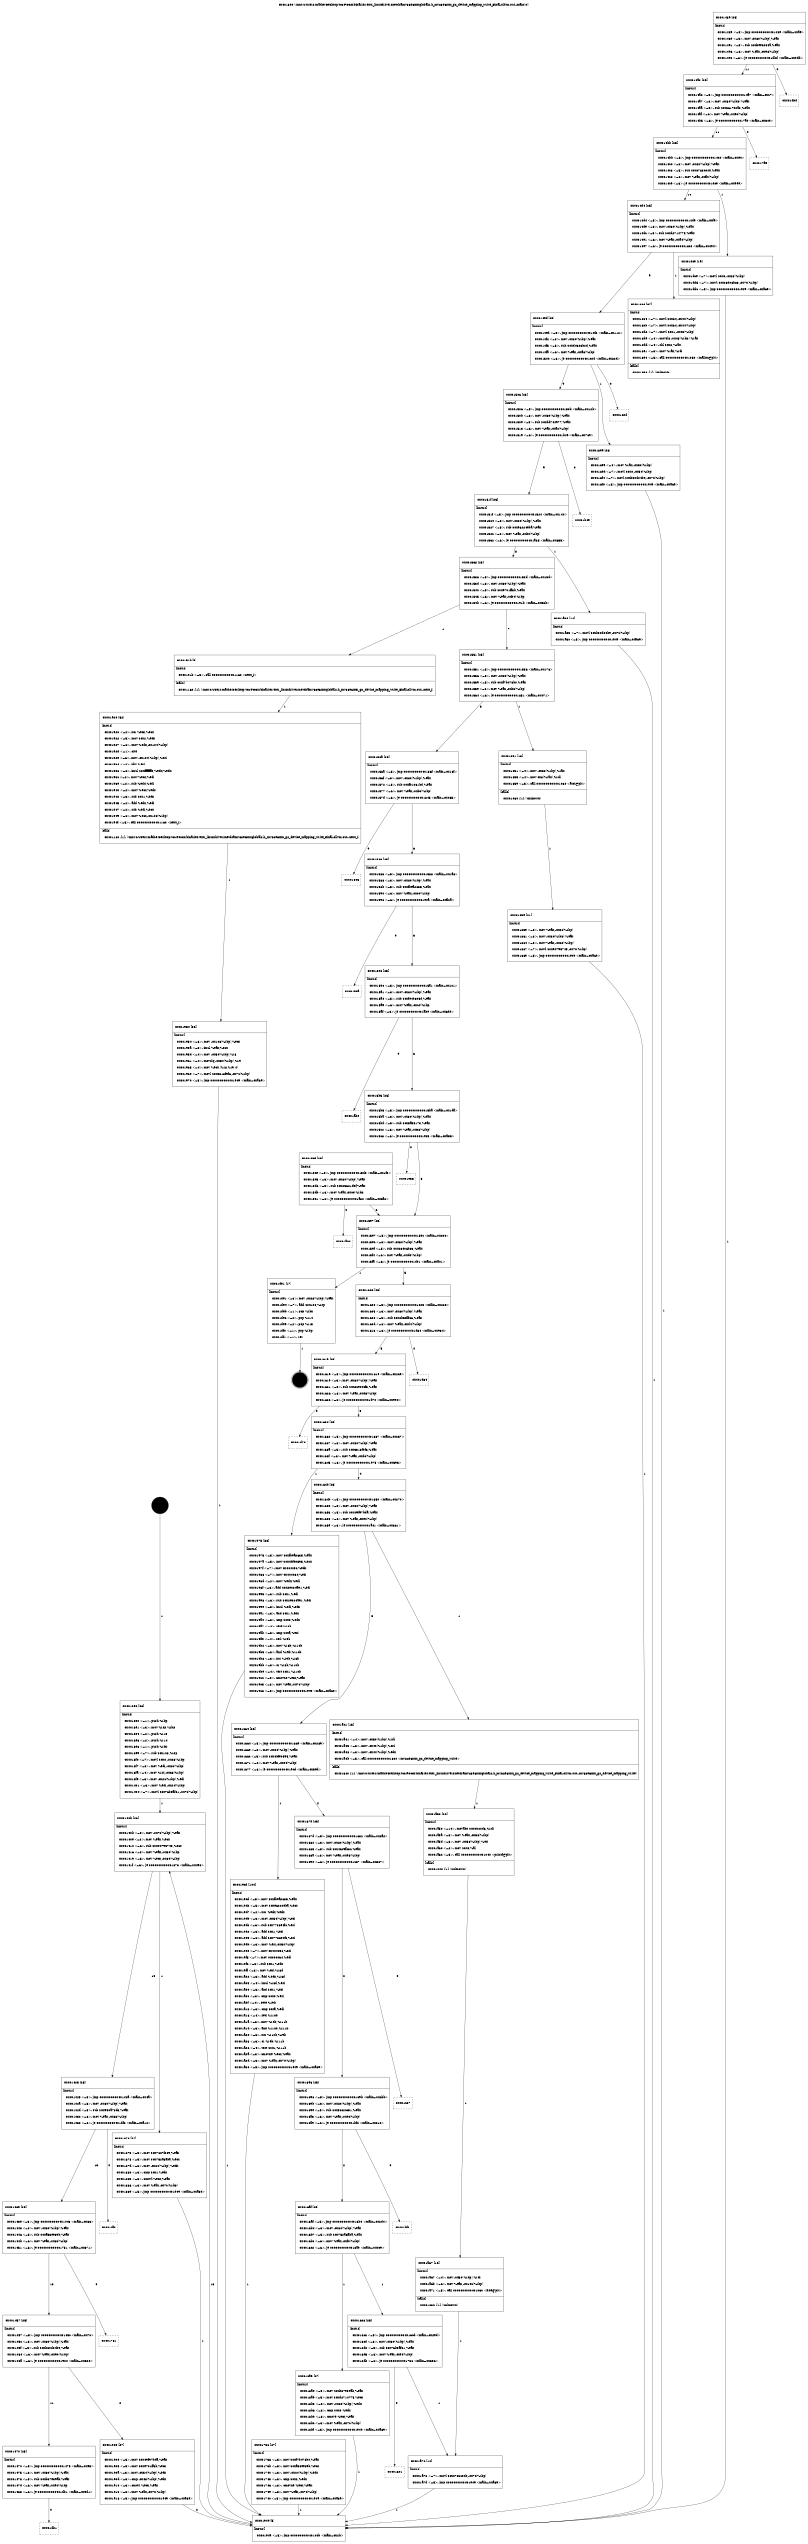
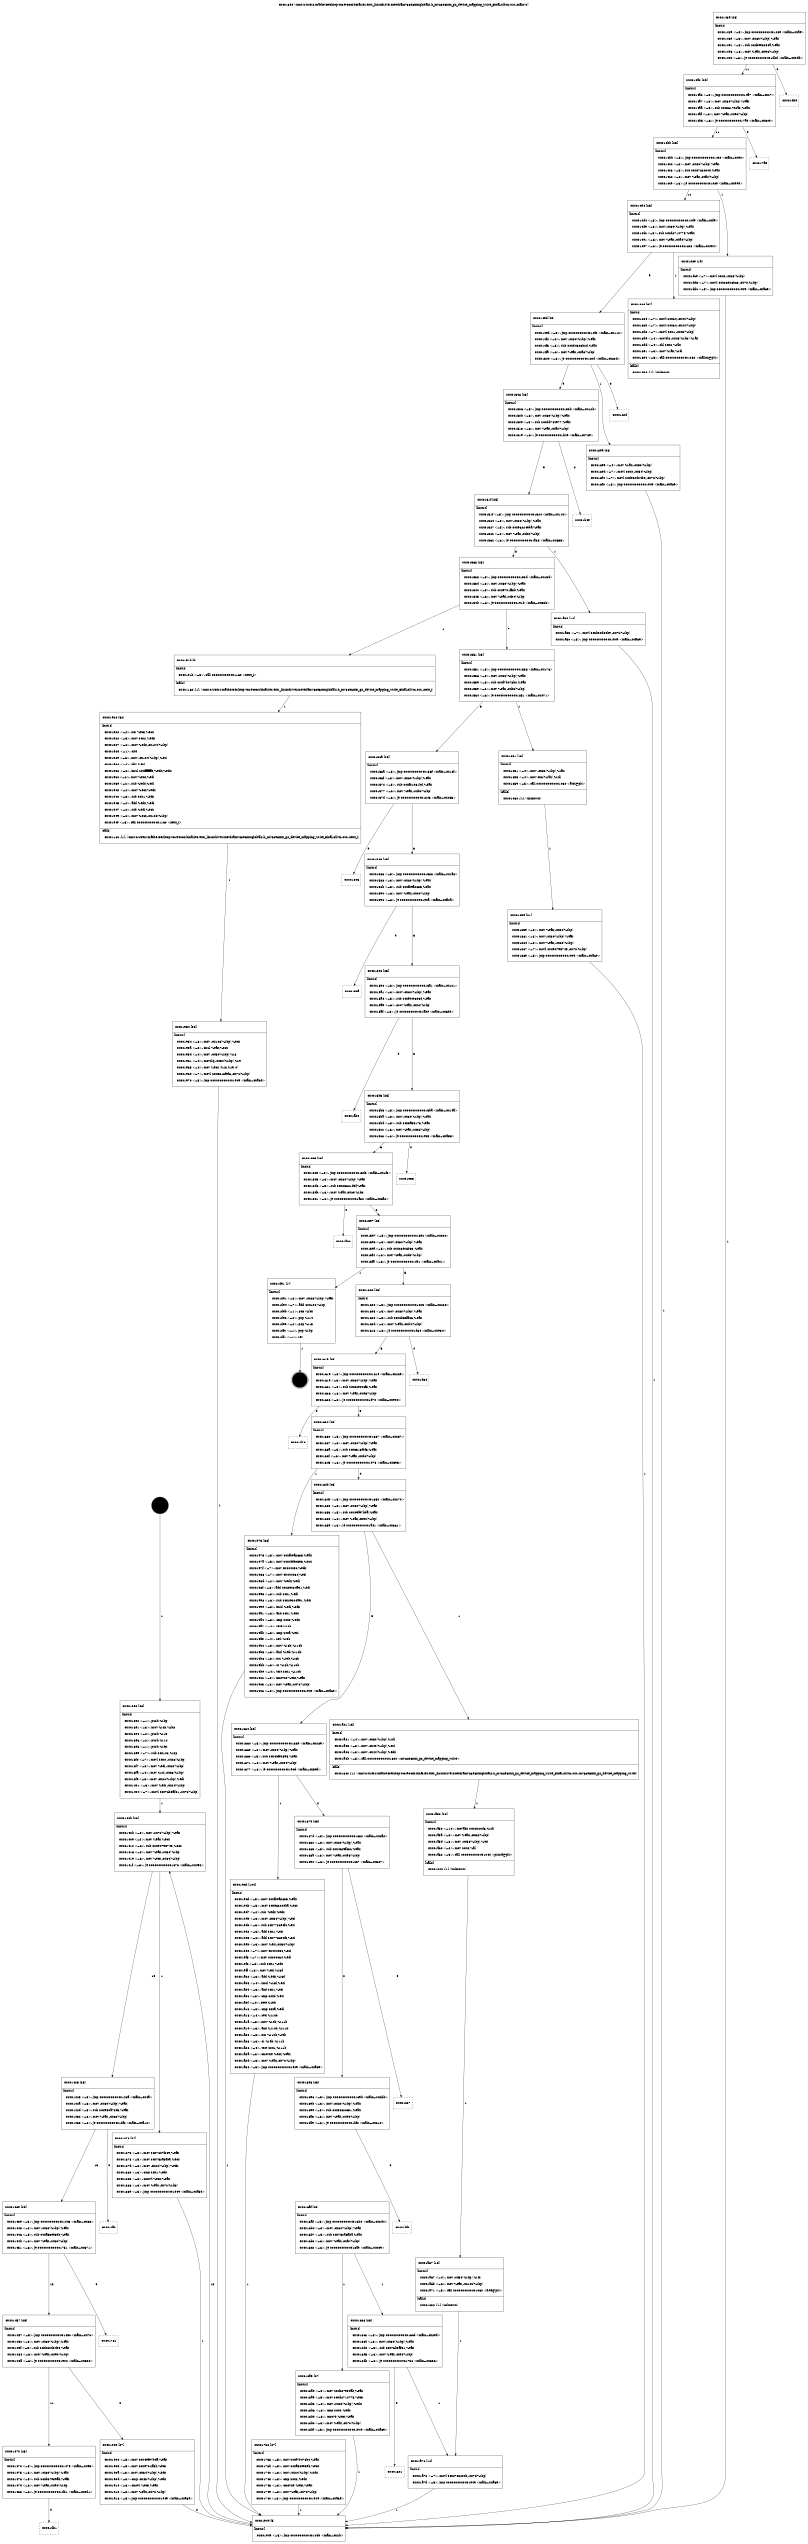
(420, 1178) -> (380, 1147)
(342, 2164) -> none
